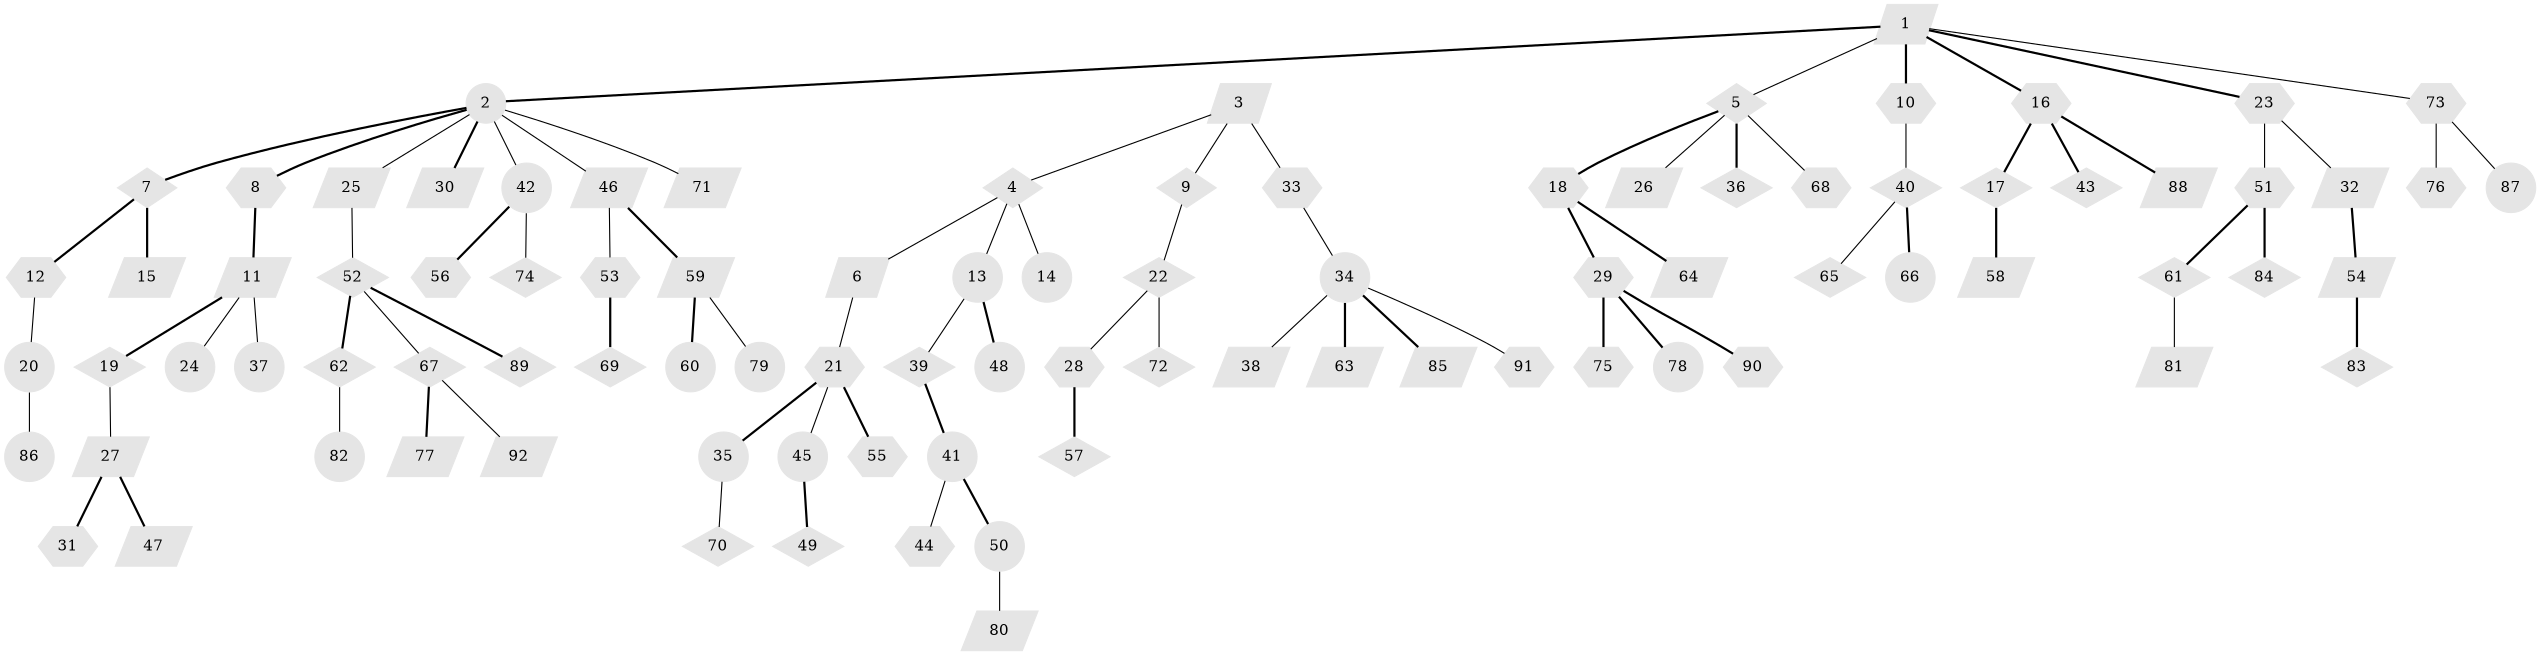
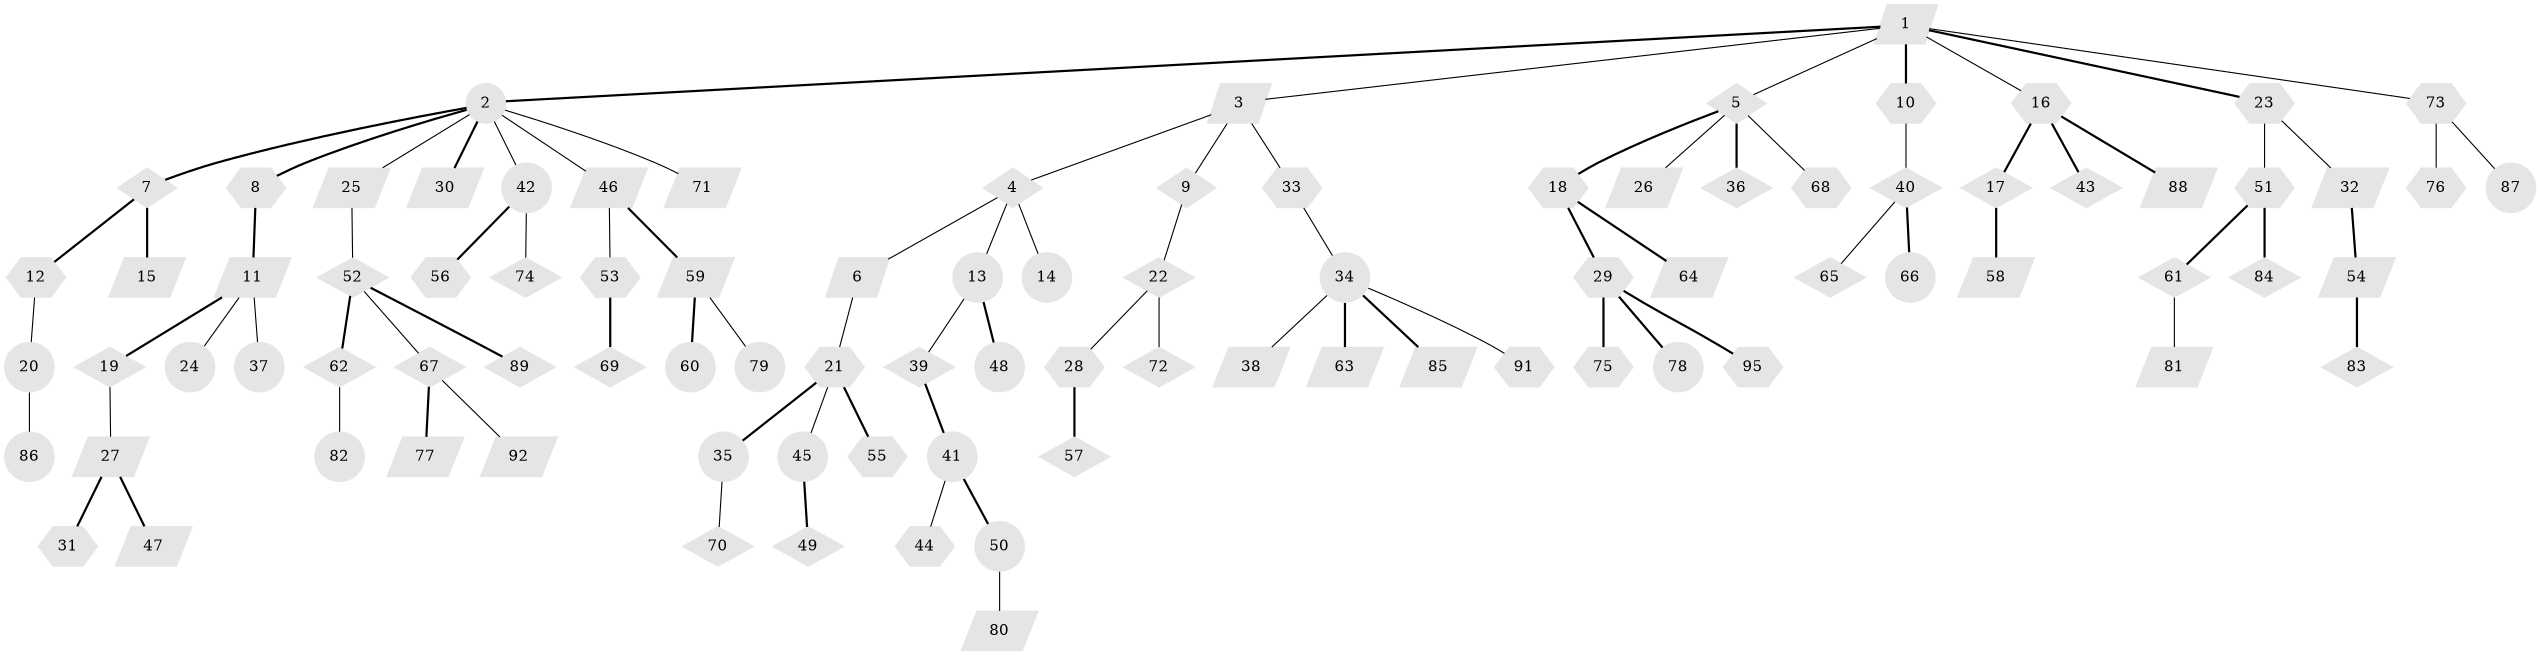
none -> (1573, 64)
(1974, 64) -> (1974, 64)
(1753, 367) -> (1753, 367)
